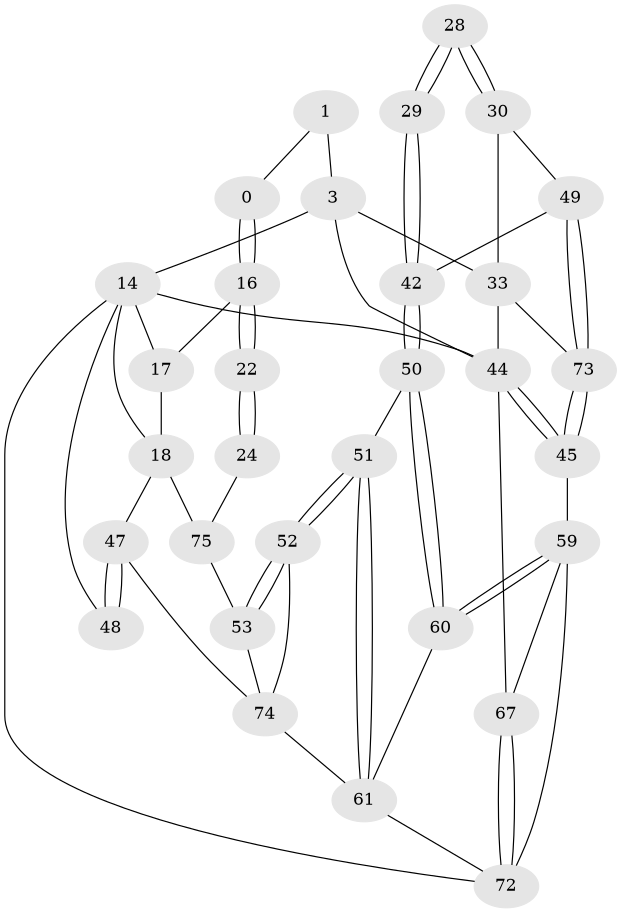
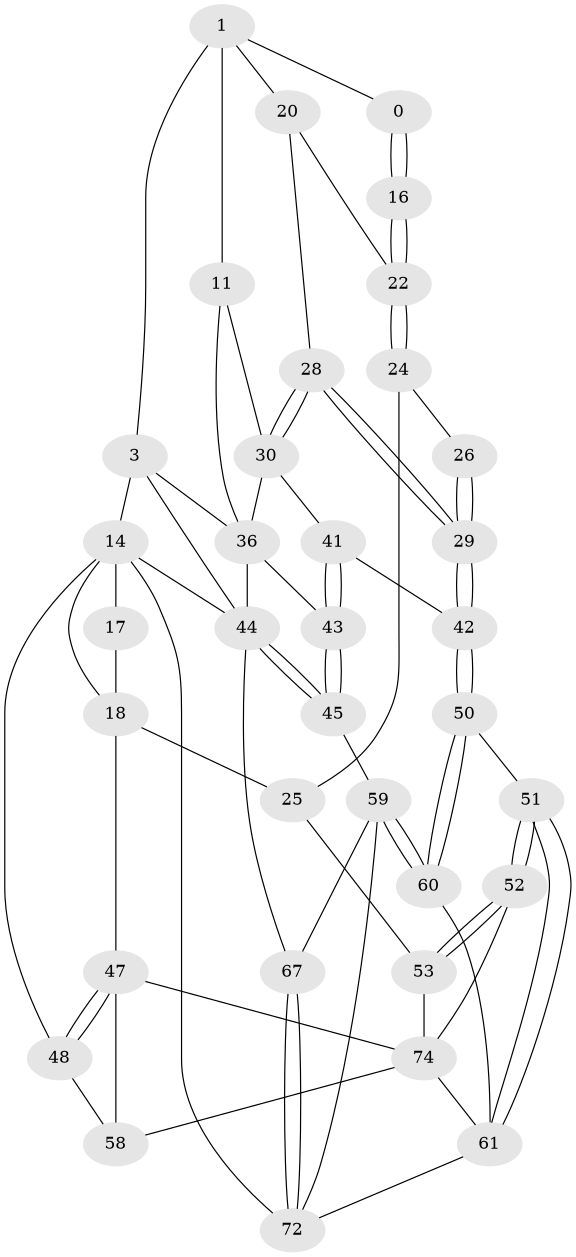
none -> (288, 112)
(571, 198) -> (333, 542)
none -> (222, 284)
(498, 284) -> (247, 542)
(204, 327) -> none
(584, 370) -> (333, 628)
none -> (465, 456)
(202, 542) -> (293, 800)
none -> (116, 1144)
